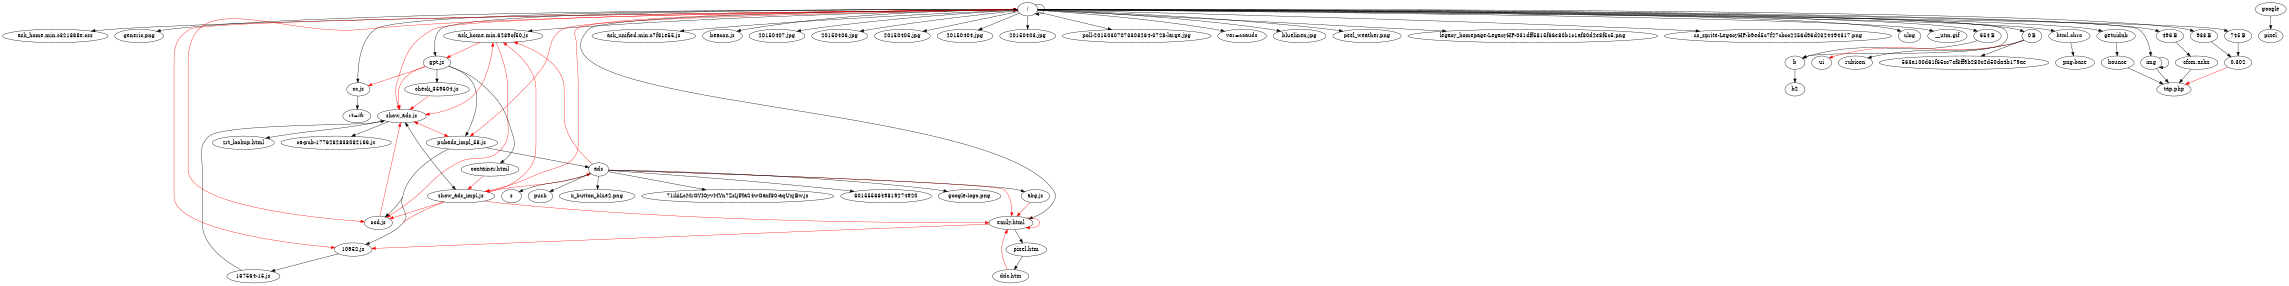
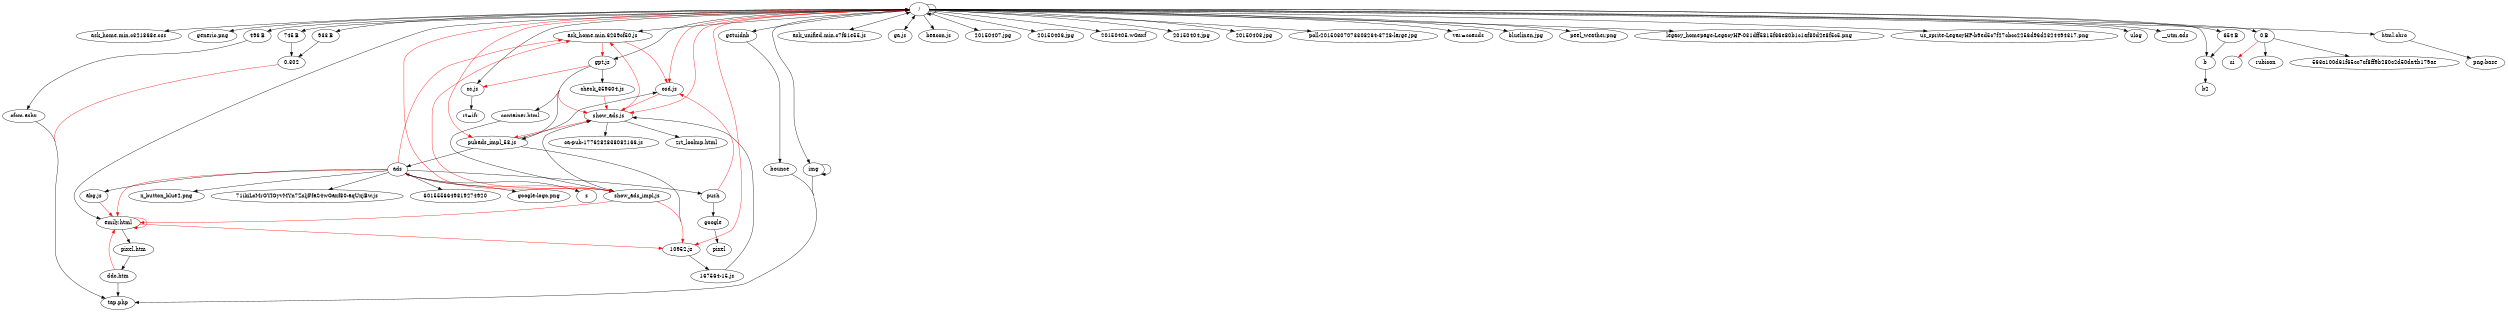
none -> (900, 36)
(902, 36) -> (1124, 36)
(1947, 36) -> (2175, 36)
(473, 95) -> none
(477, 182) -> (499, 167)
none -> (713, 208)
(418, 210) -> (728, 131)
none -> (118, 288)
